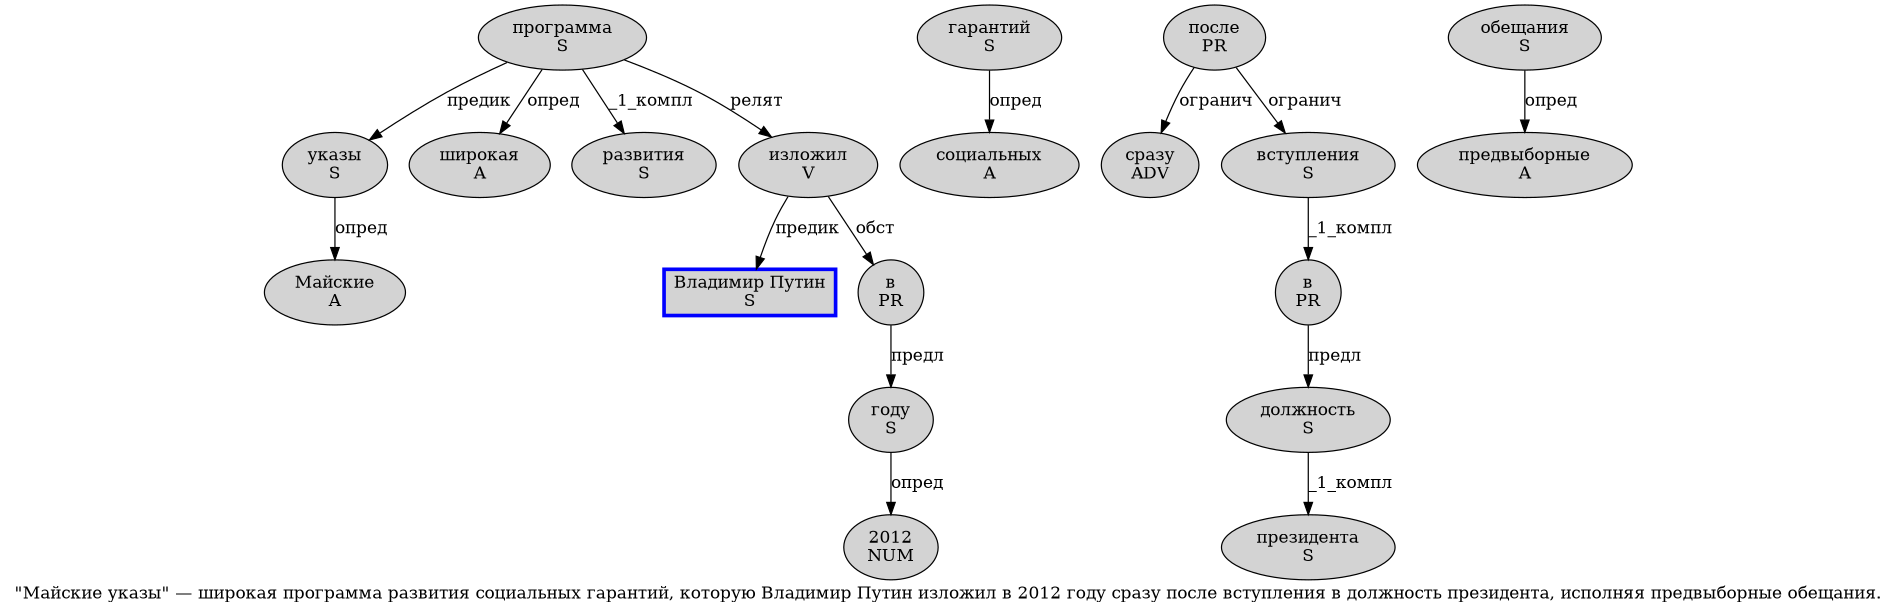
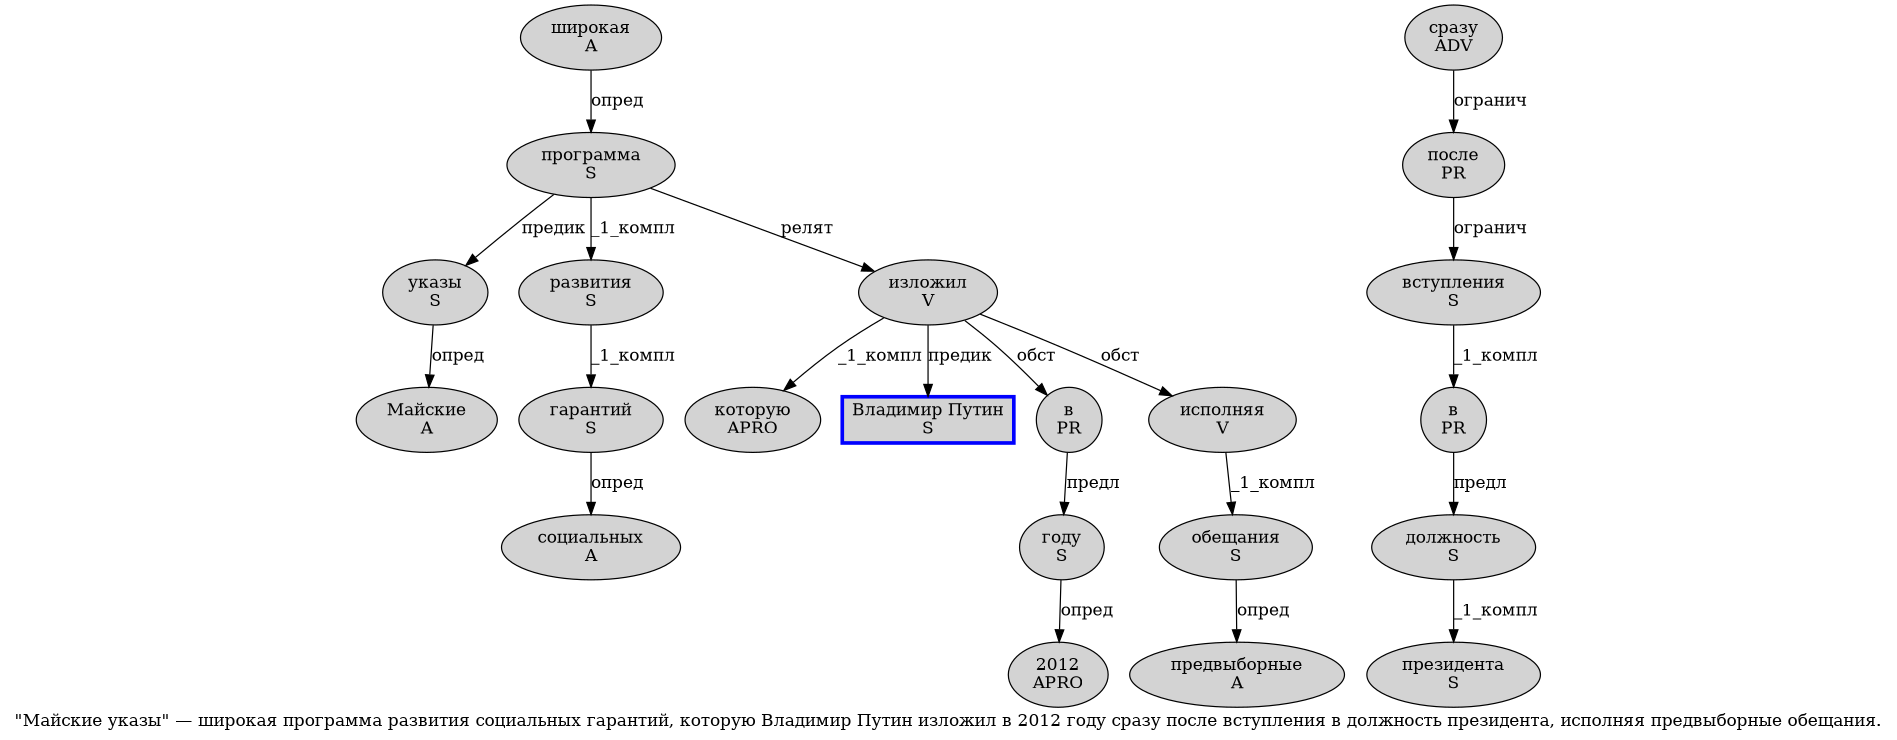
(1179, 94) -> (1454, 95)
(524, 96) -> (591, 95)
none -> (591, 350)
none -> (753, 420)
none -> (1223, 420)
(891, 547) -> (1058, 675)
